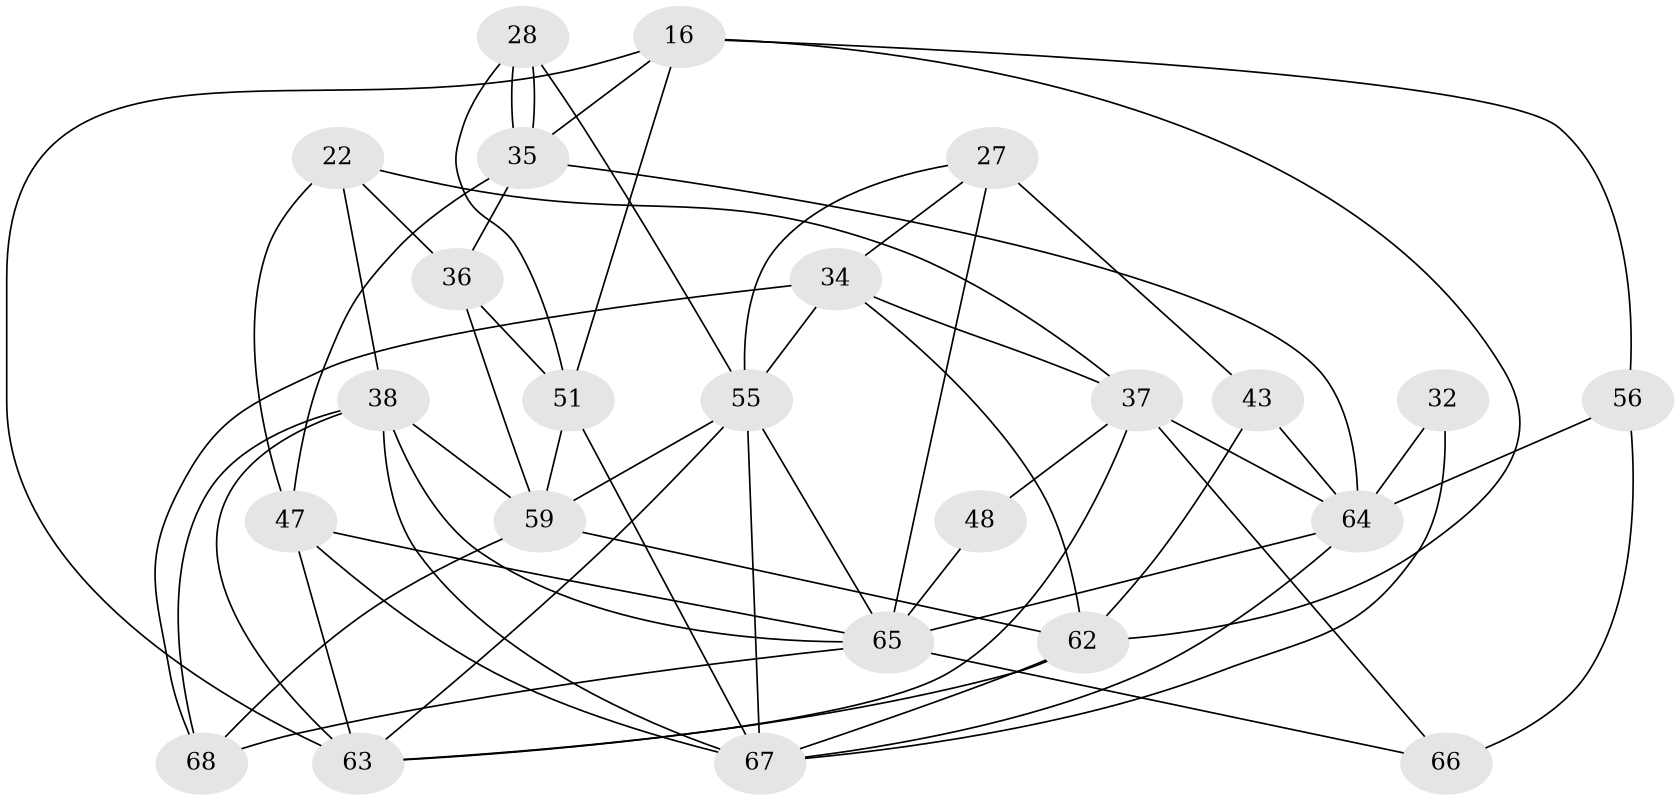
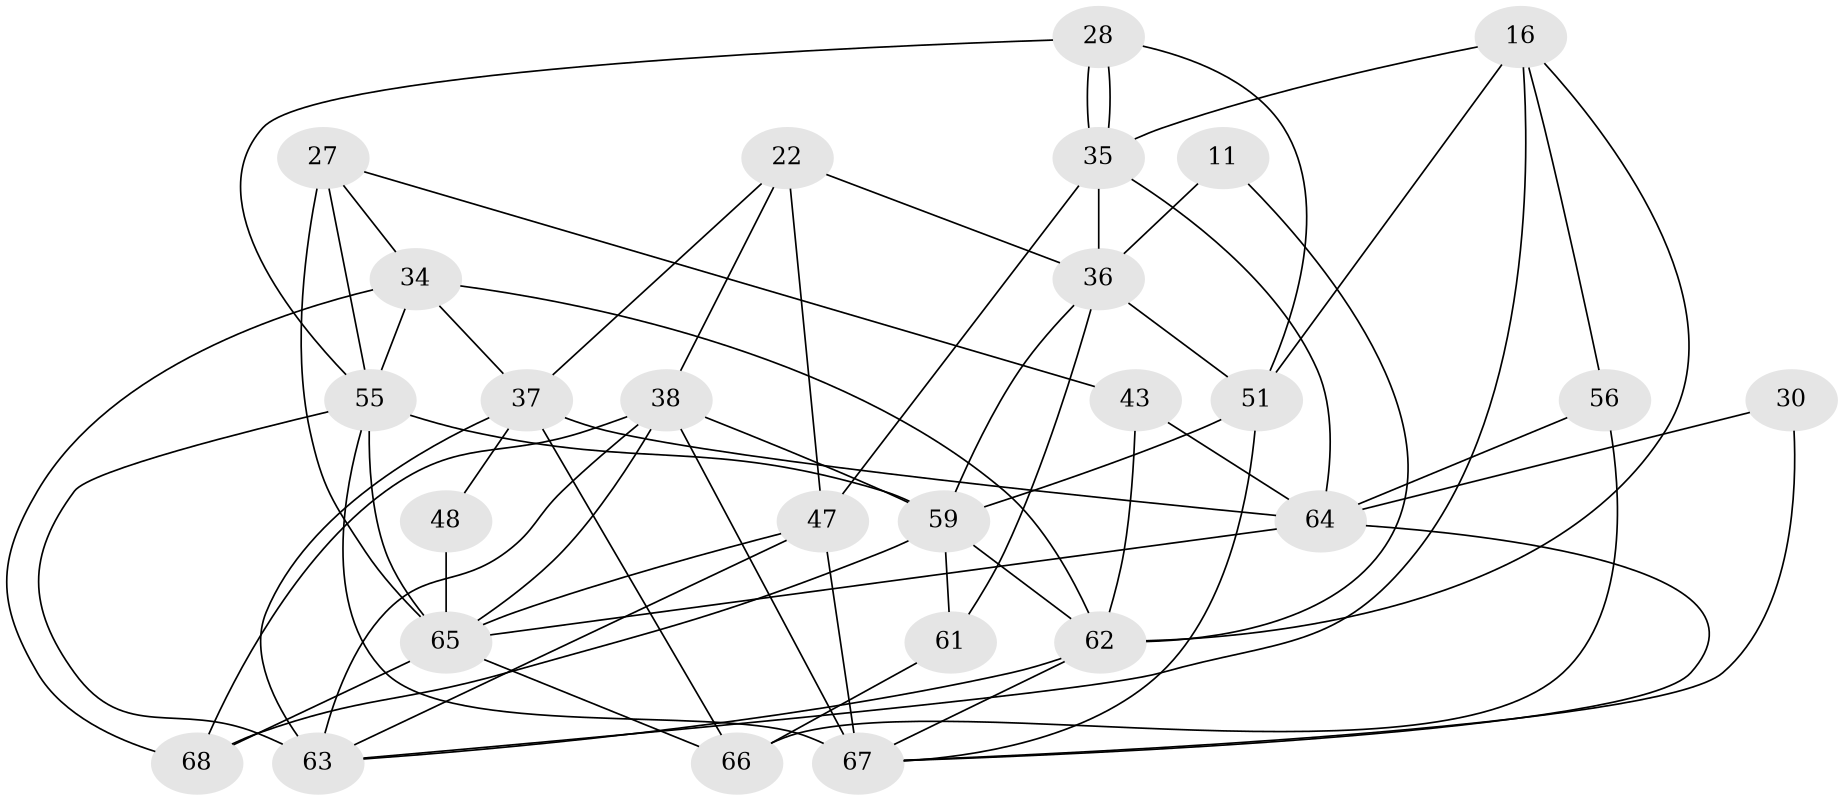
none -> (1223, 158)
(1443, 400) -> (1792, 400)
none -> (951, 643)
